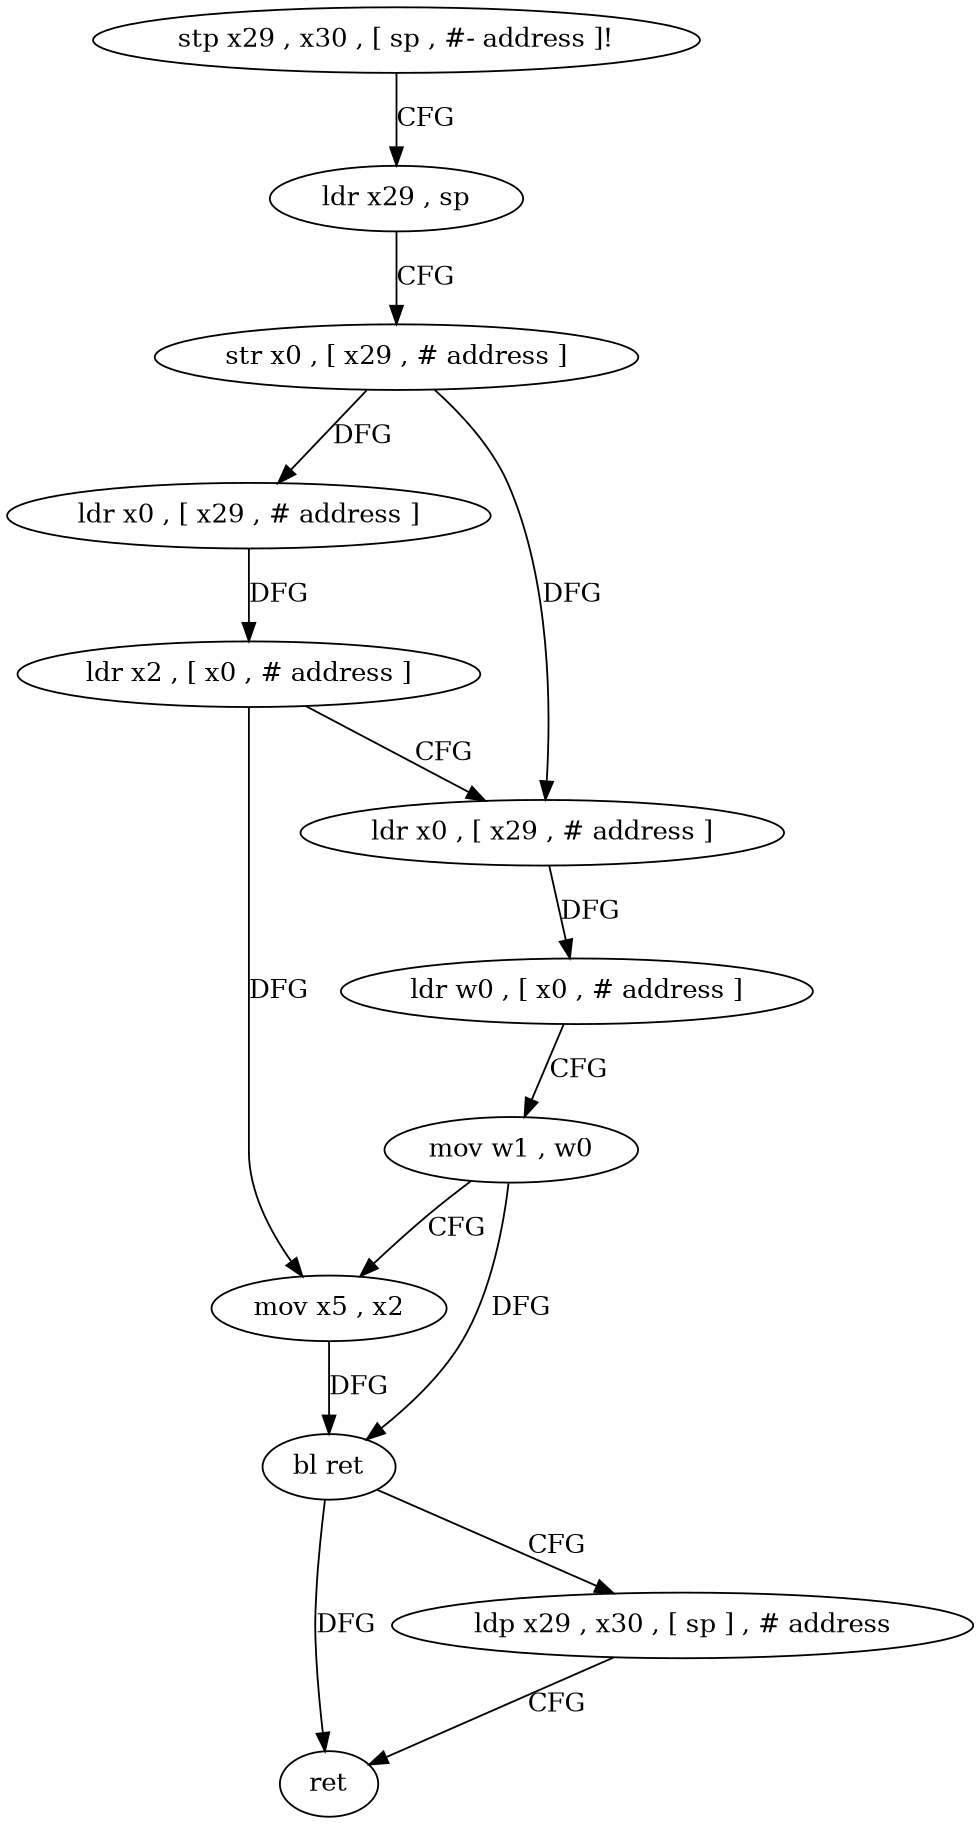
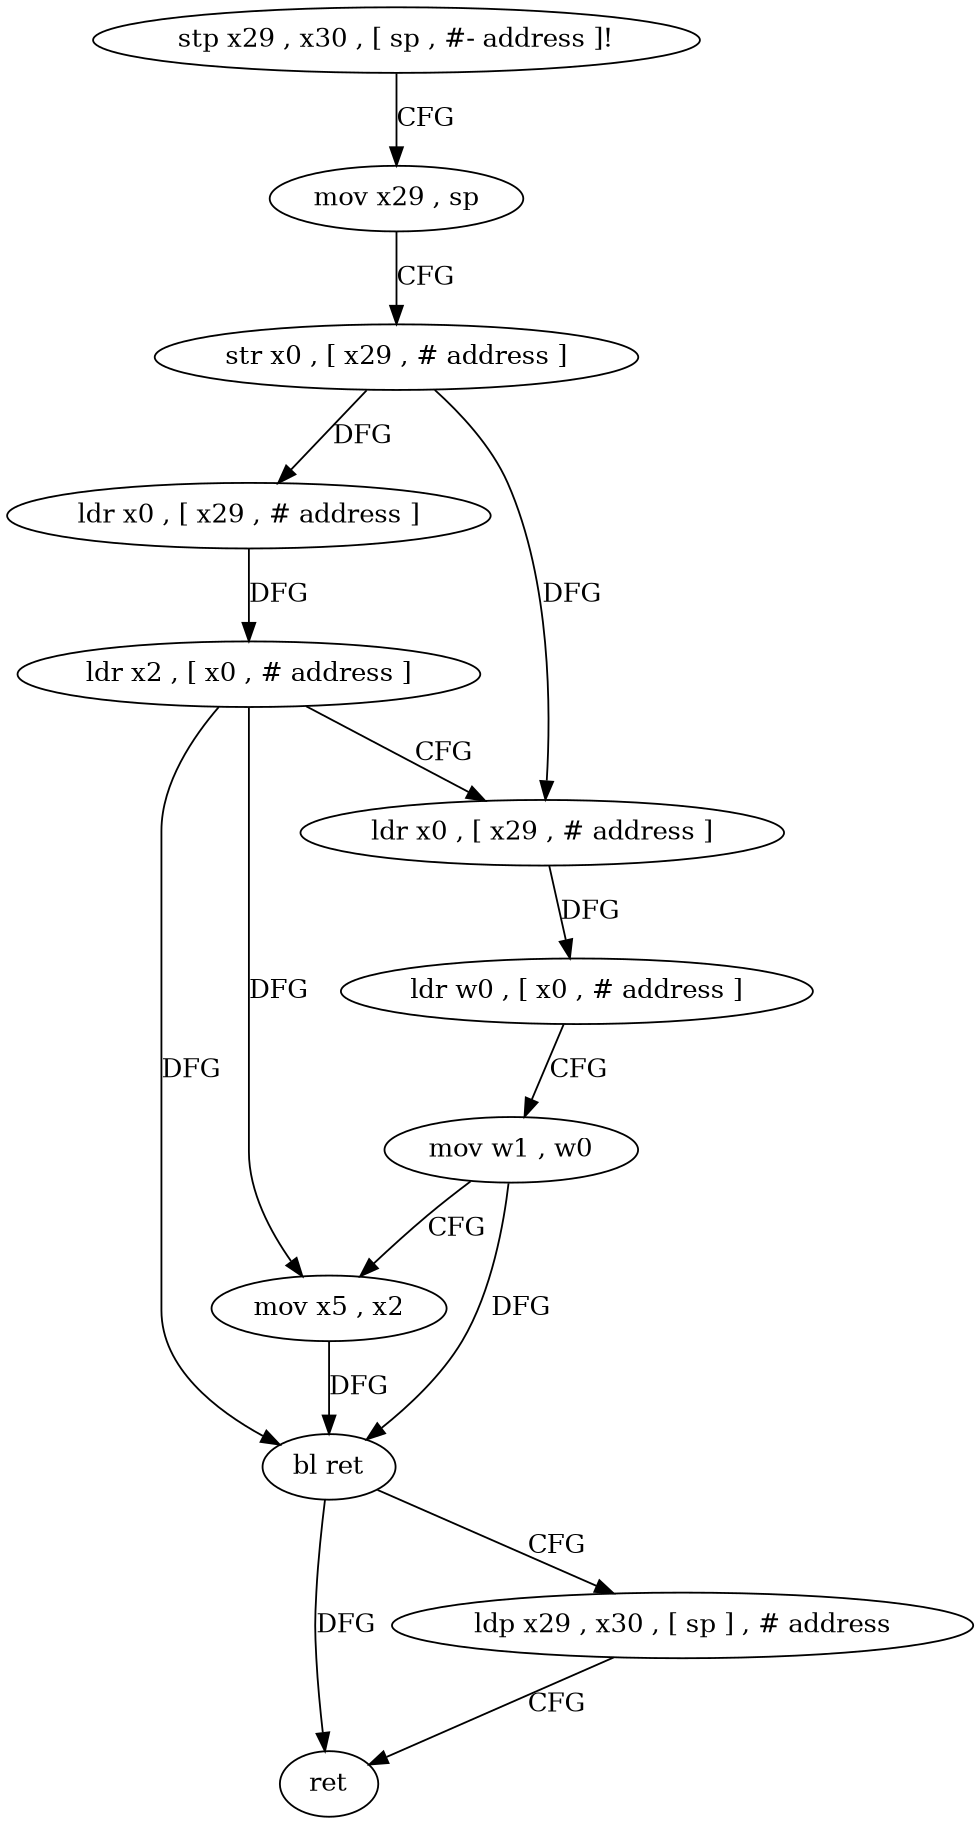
(396, 199) -> (396, 199)
none -> (161, 1086)
